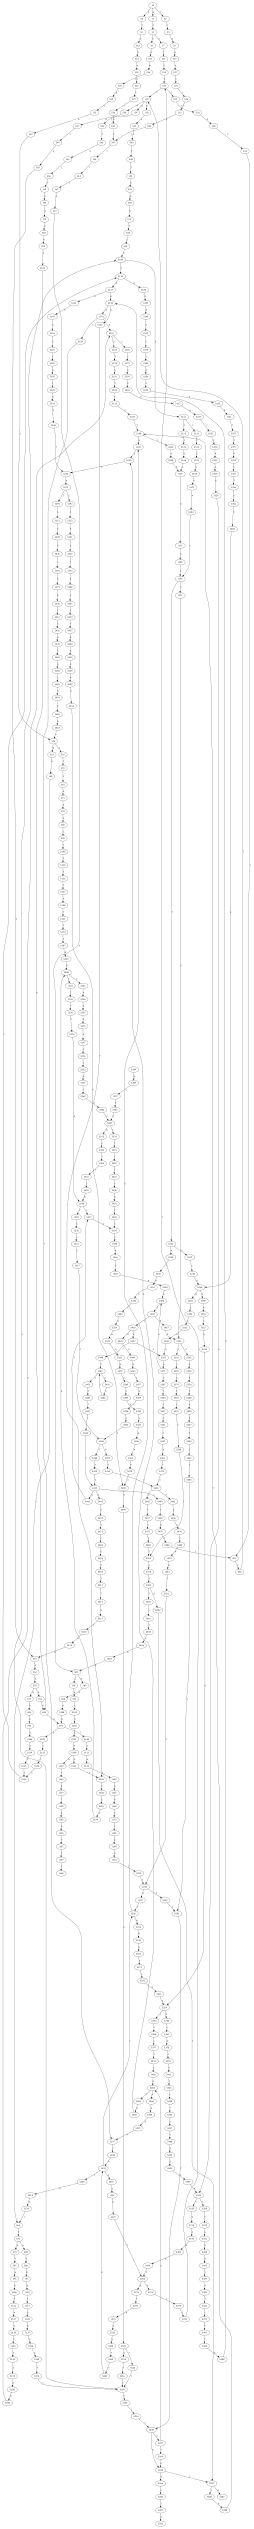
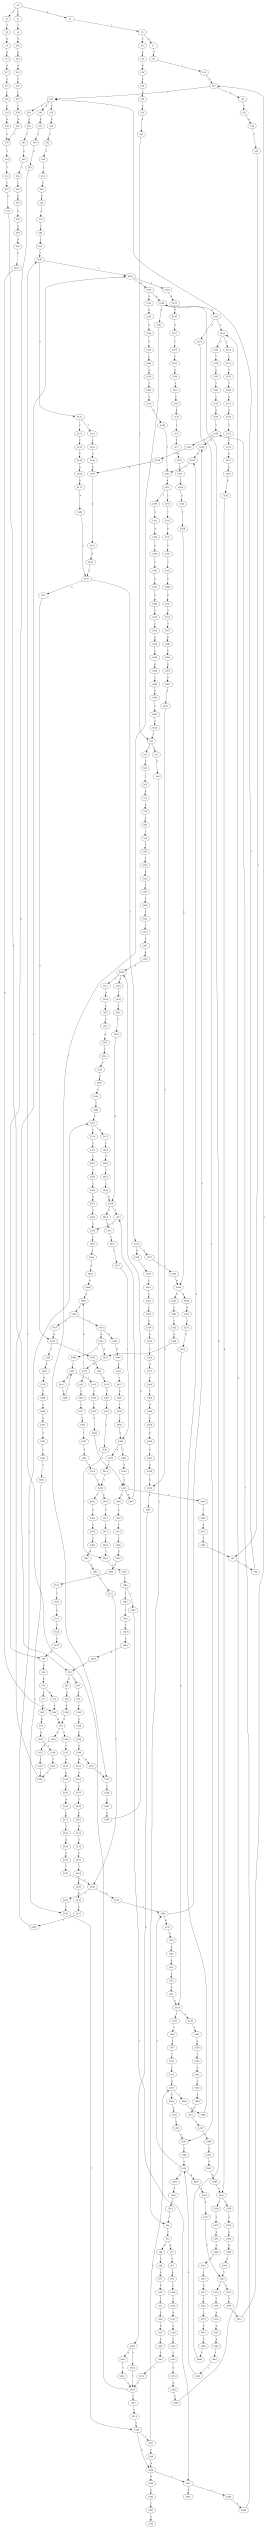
none -> (78, 1879)
